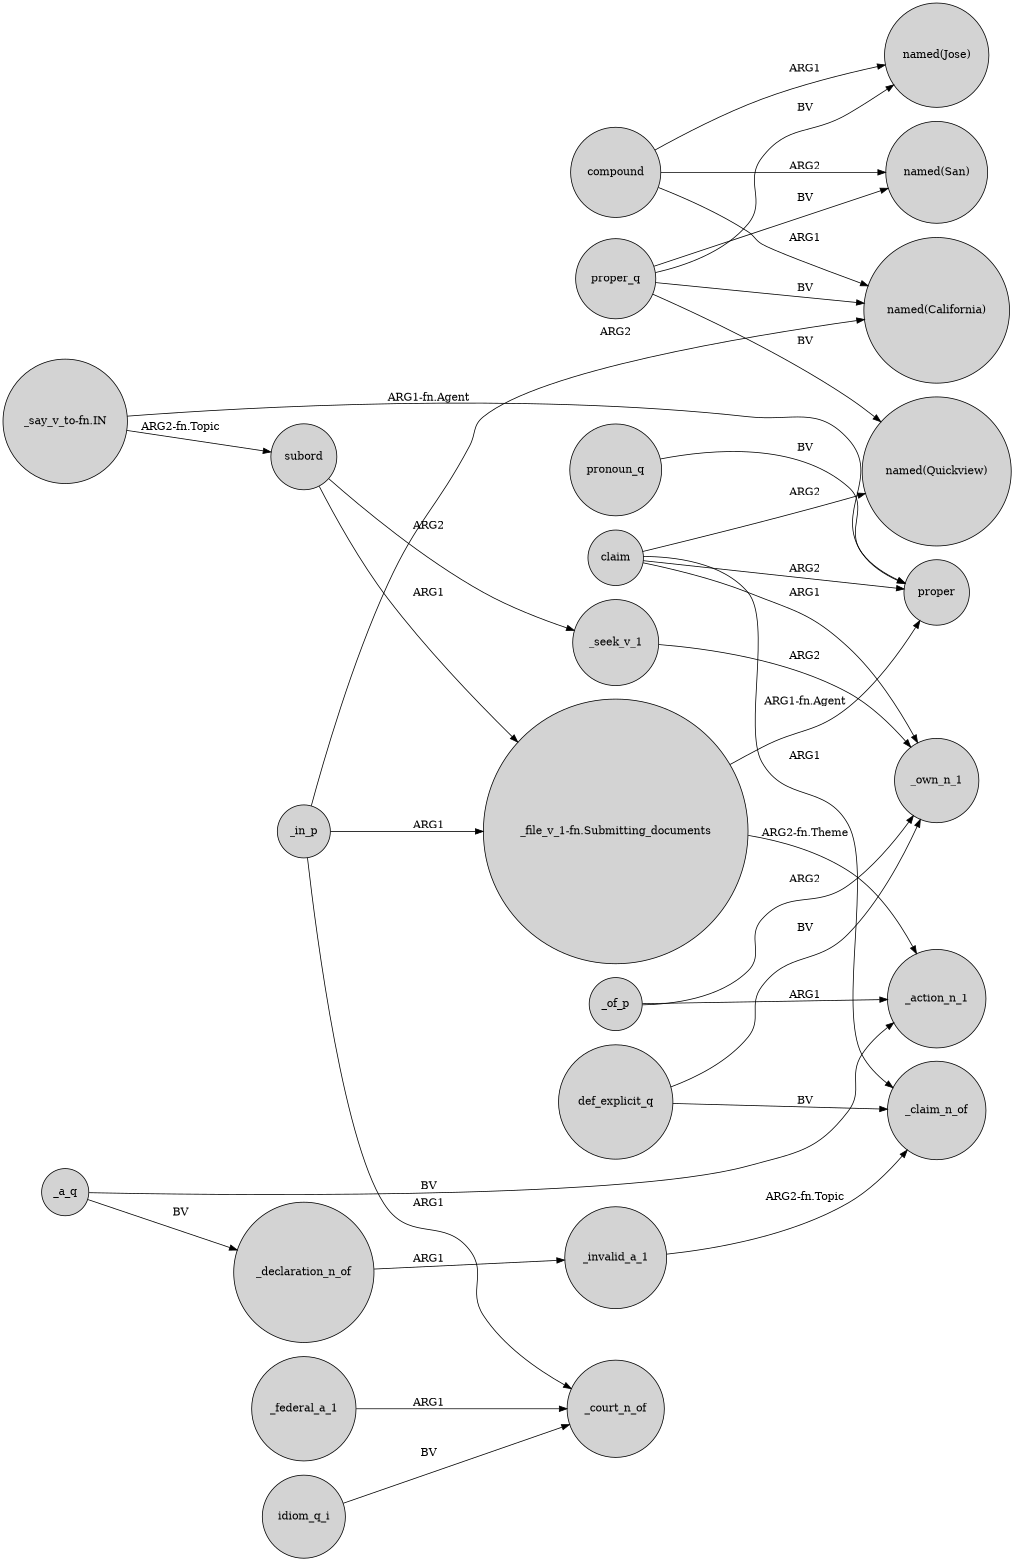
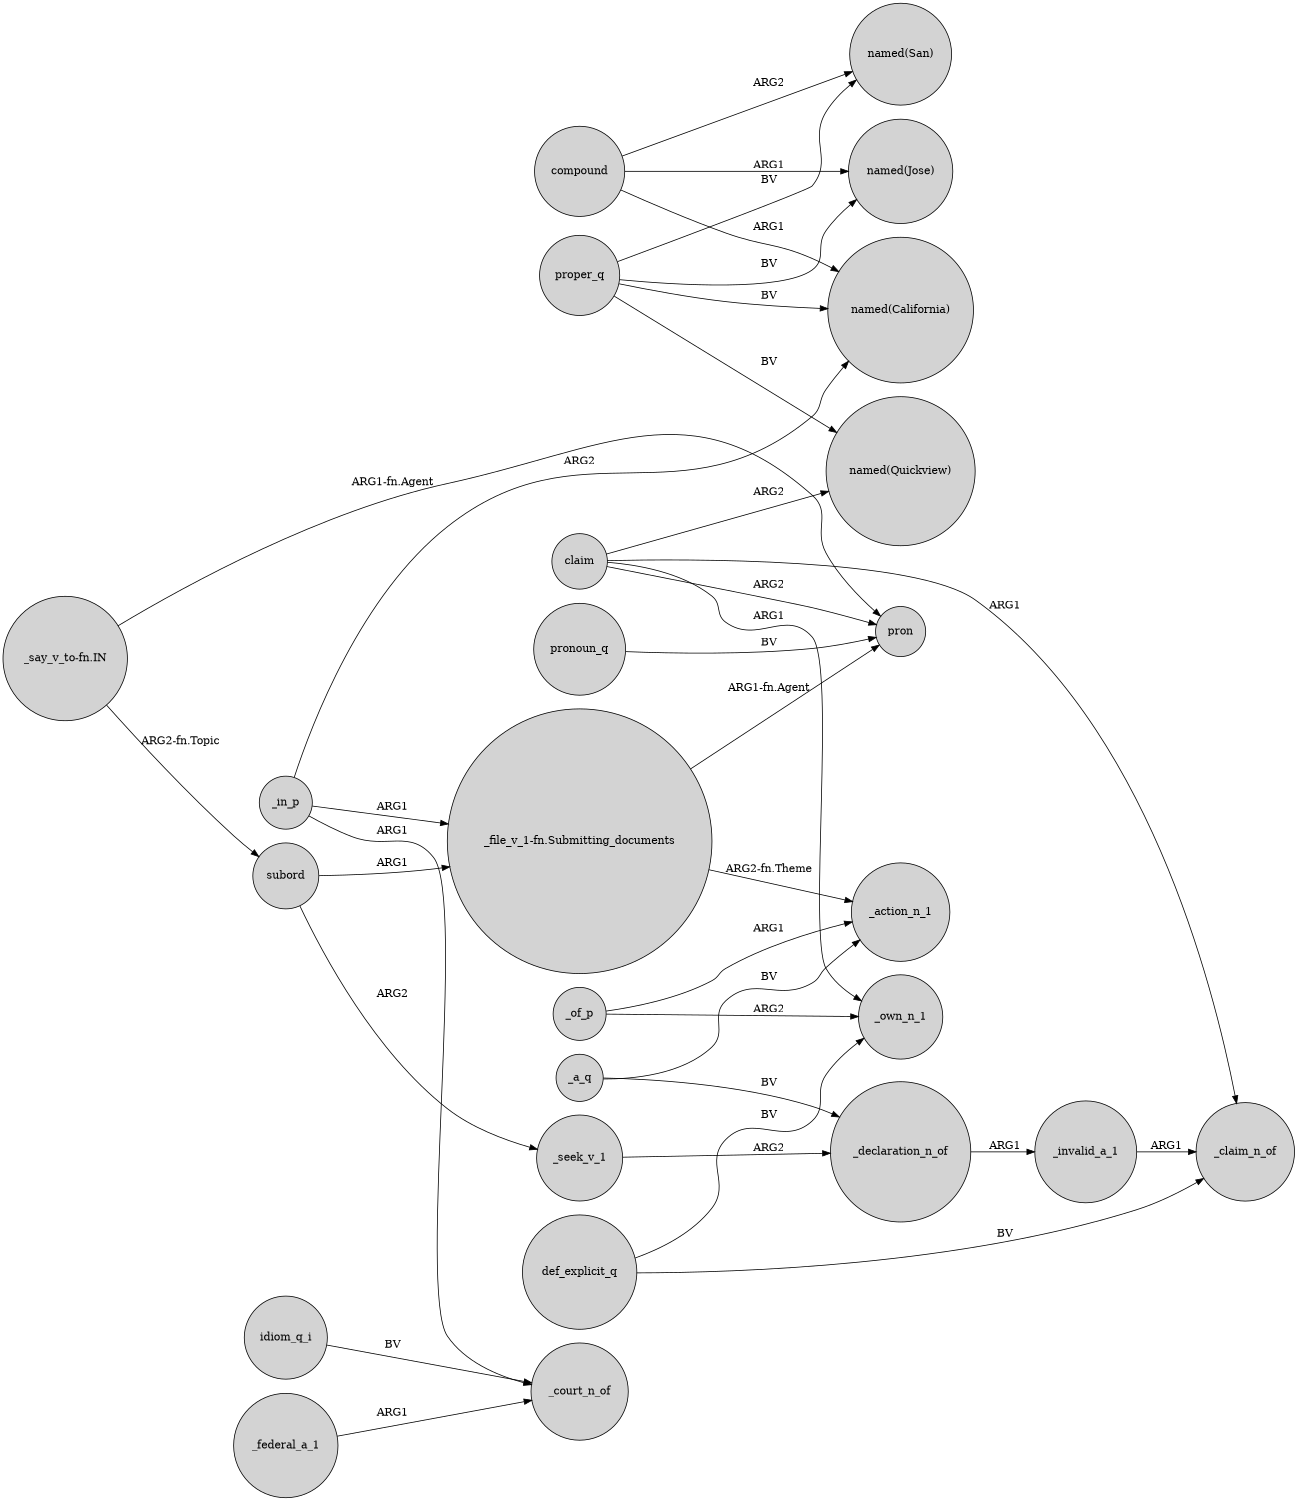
(937, 592) -> (901, 632)
(792, 669) -> (723, 1155)
(805, 1197) -> (1167, 1146)
